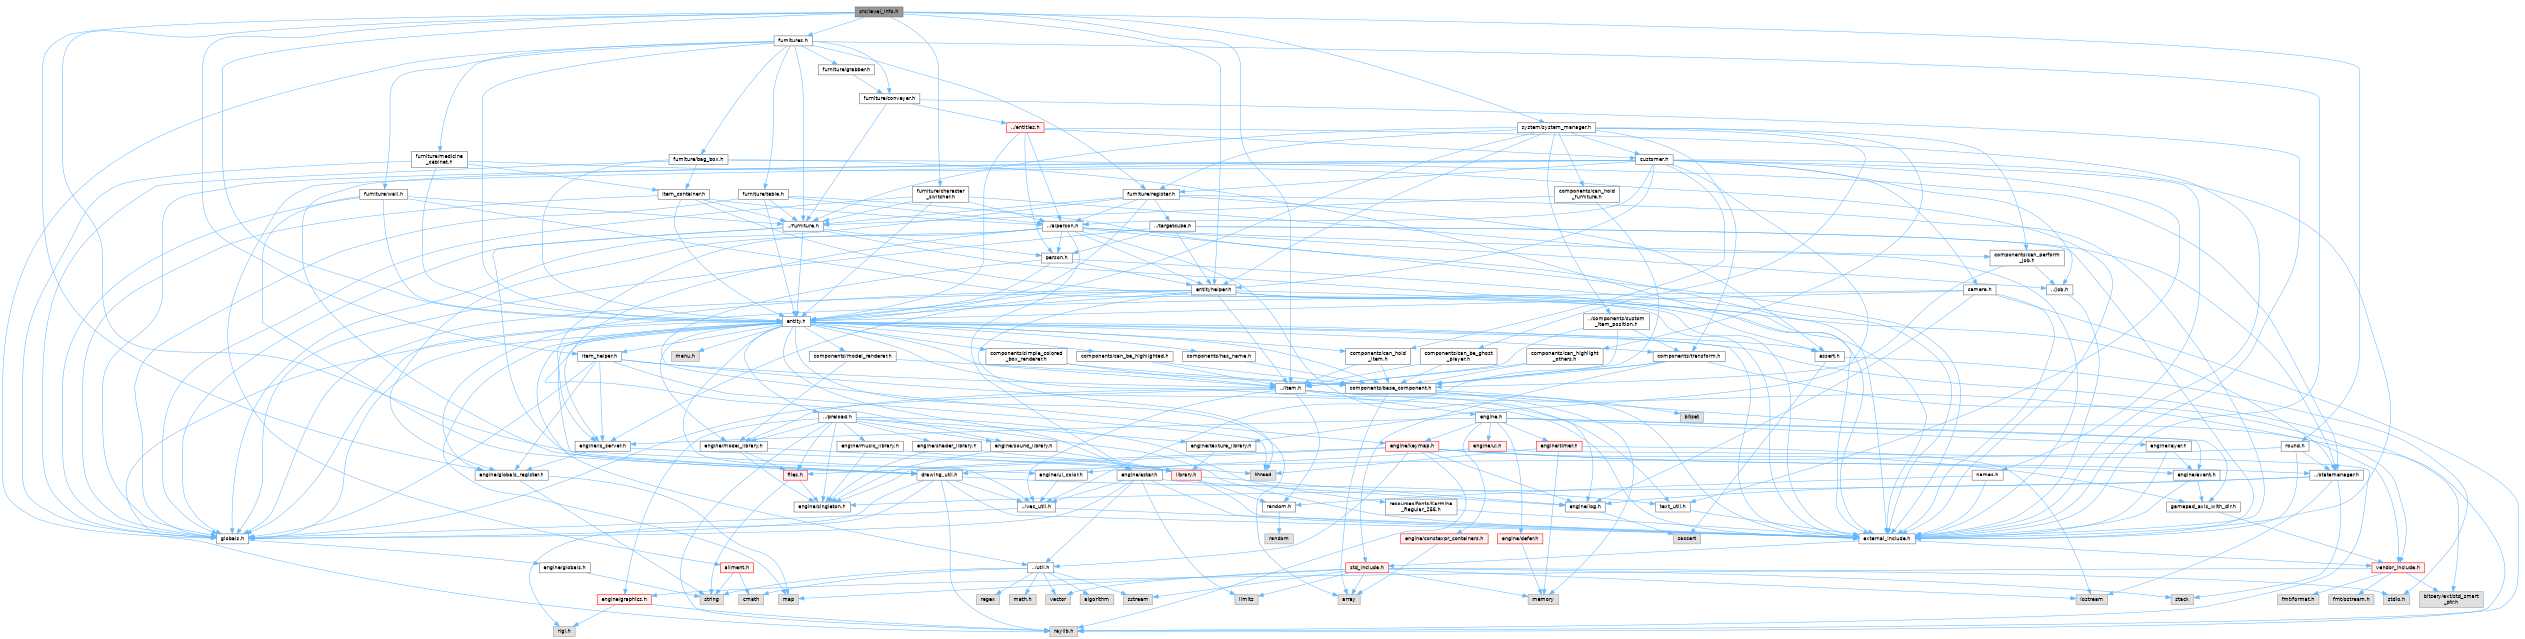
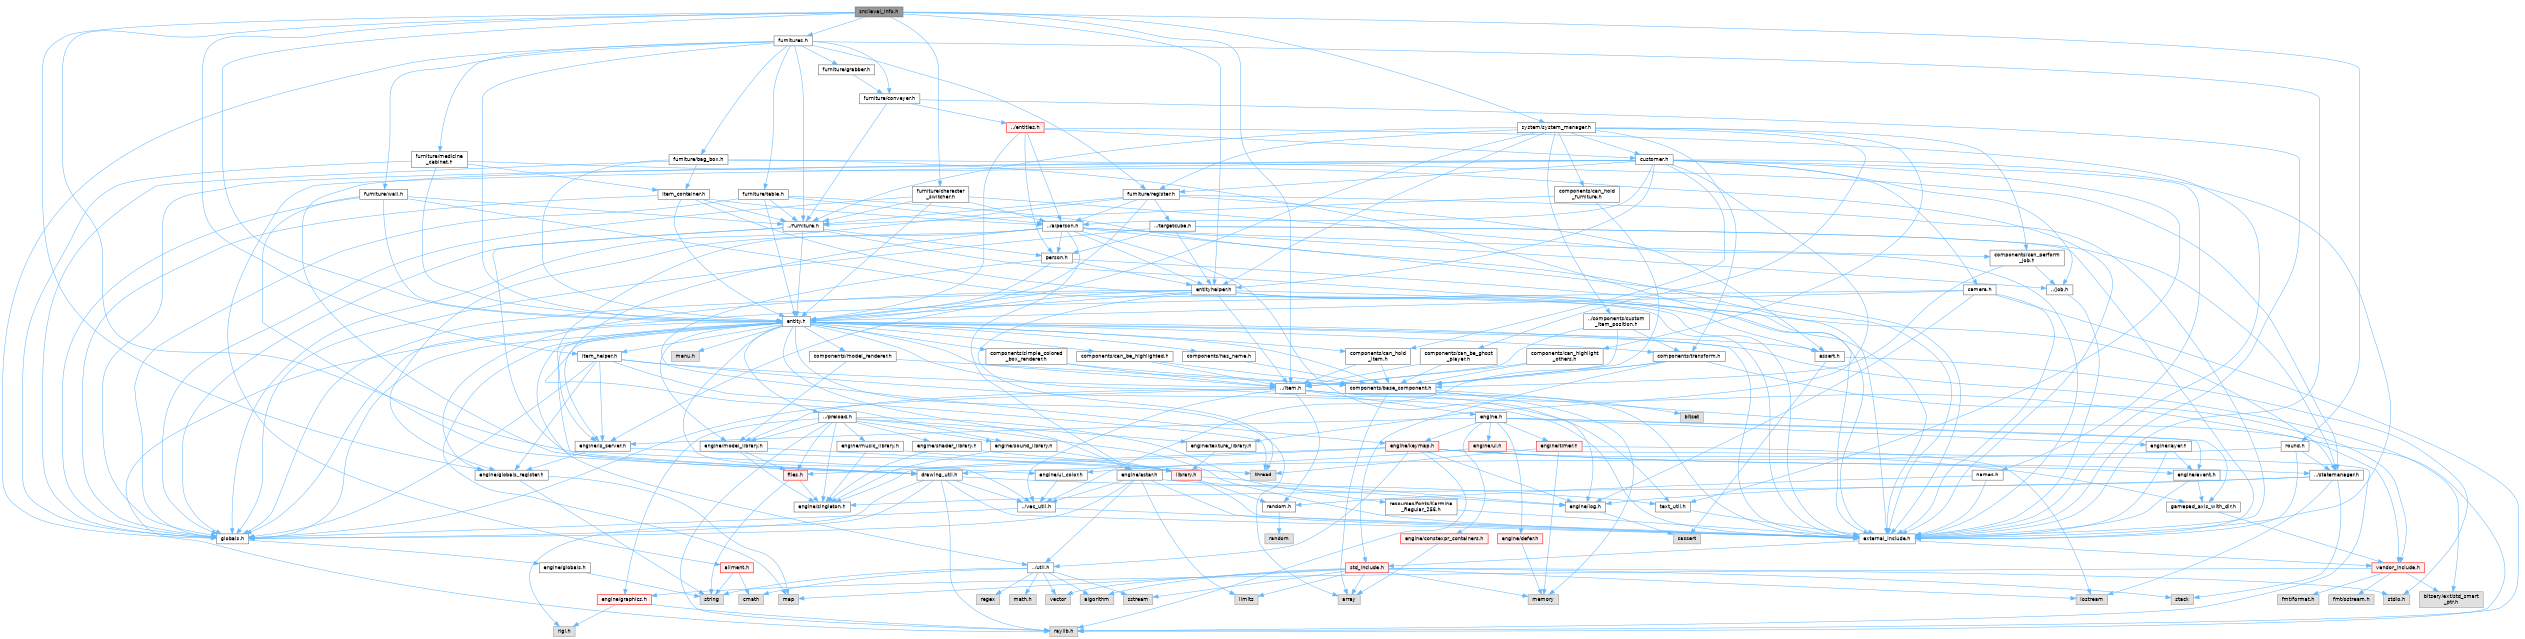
none -> (1229, 576)
